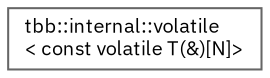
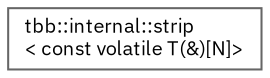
(135, 39) -> (135, 39)
